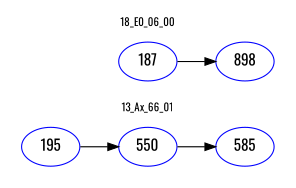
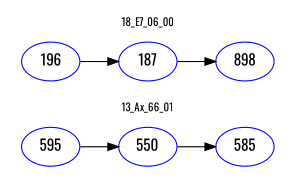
(148, 23) -> (148, 23)
none -> (51, 62)
(51, 147) -> (51, 147)
